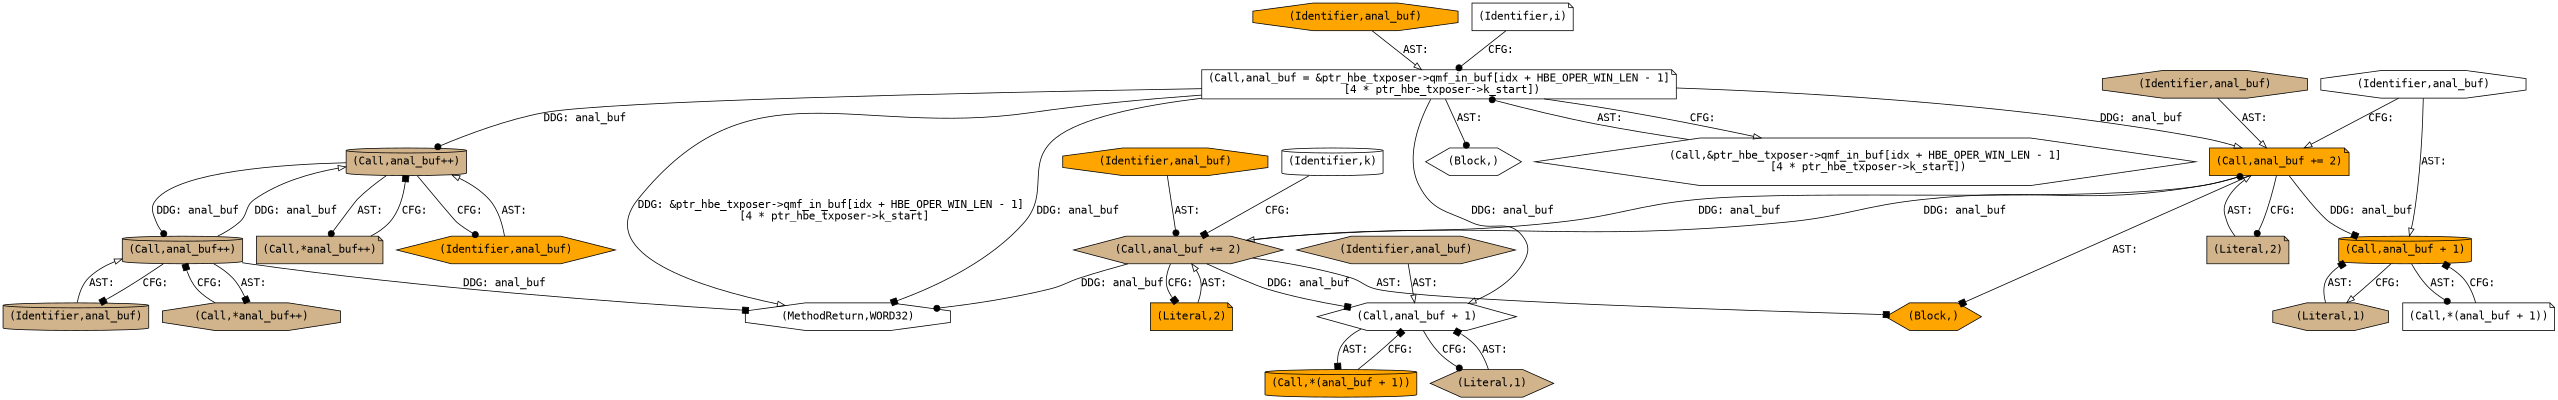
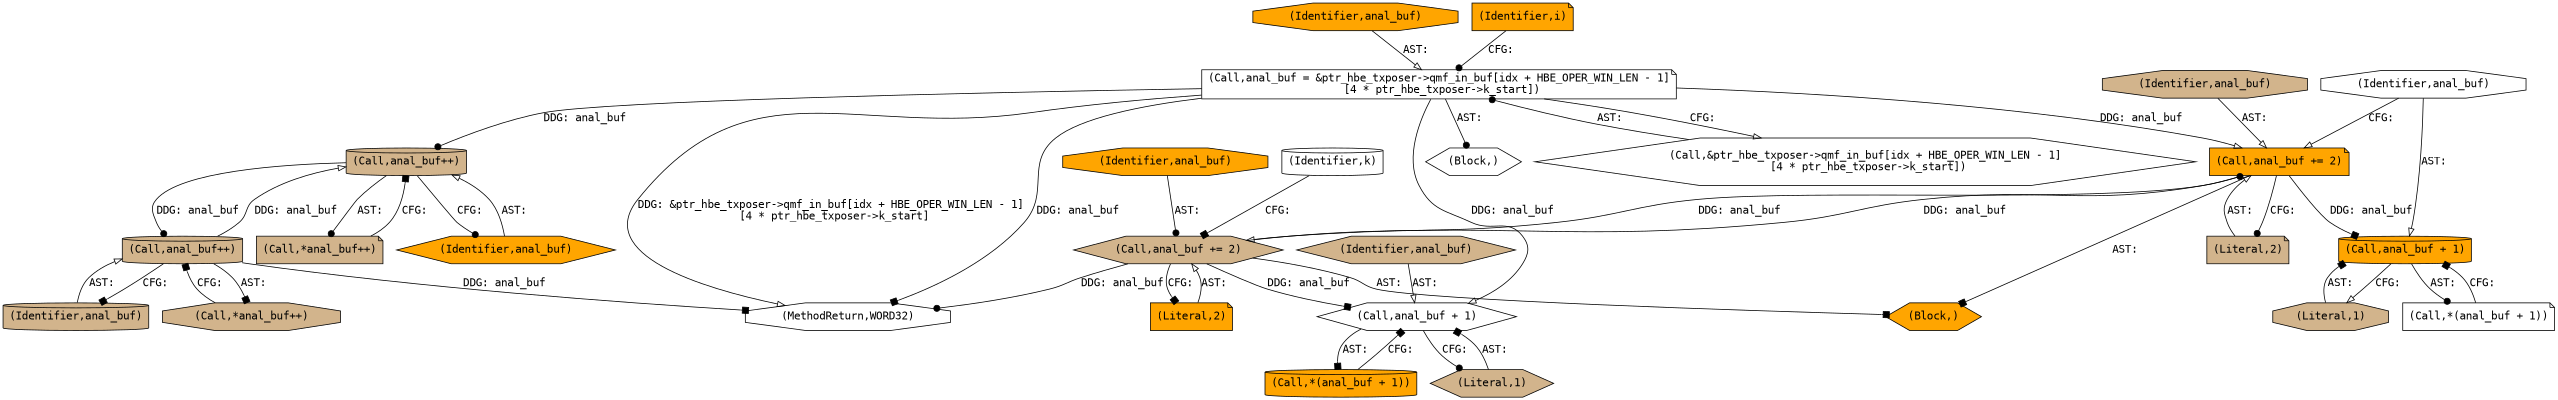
(1523, 17) -> (1523, 17)
